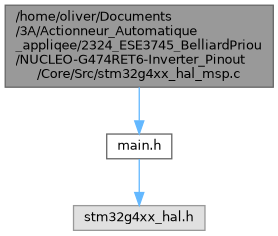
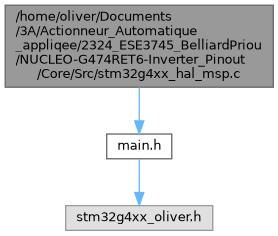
(139, 218) -> (139, 218)
